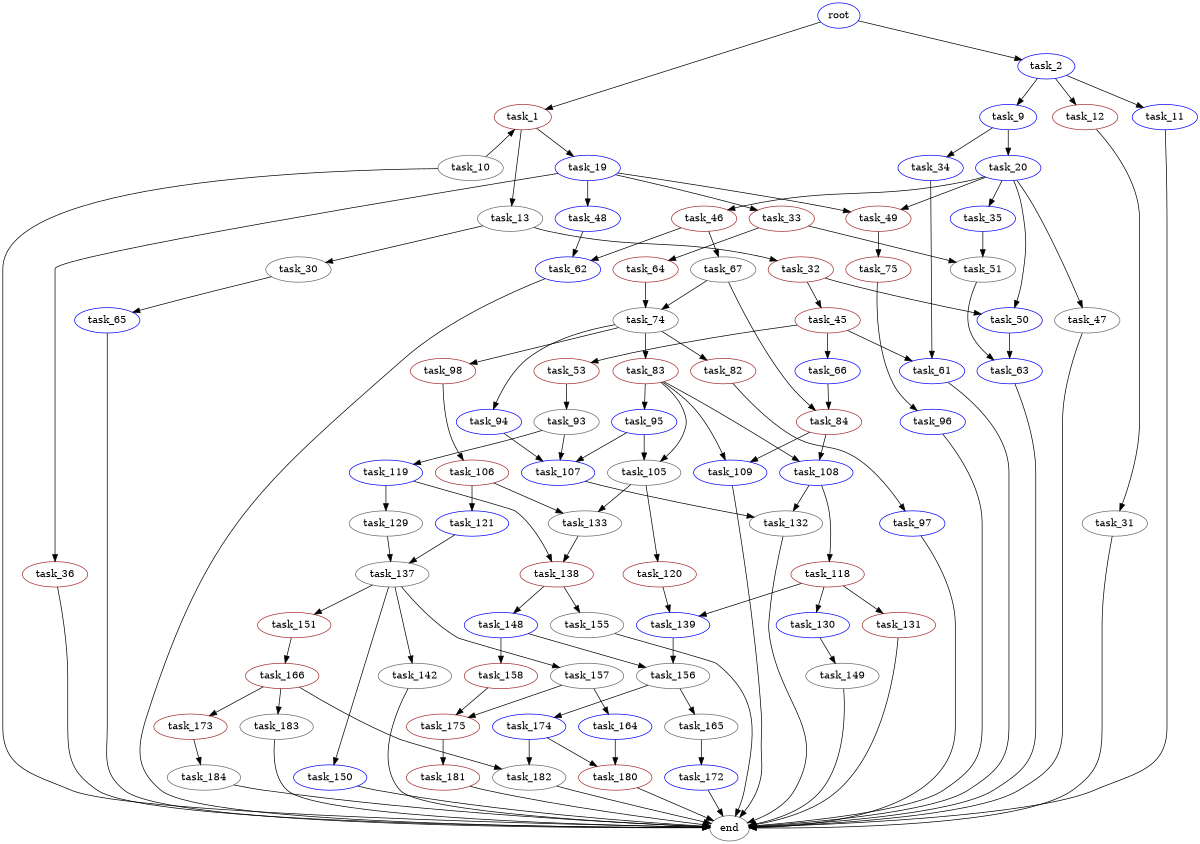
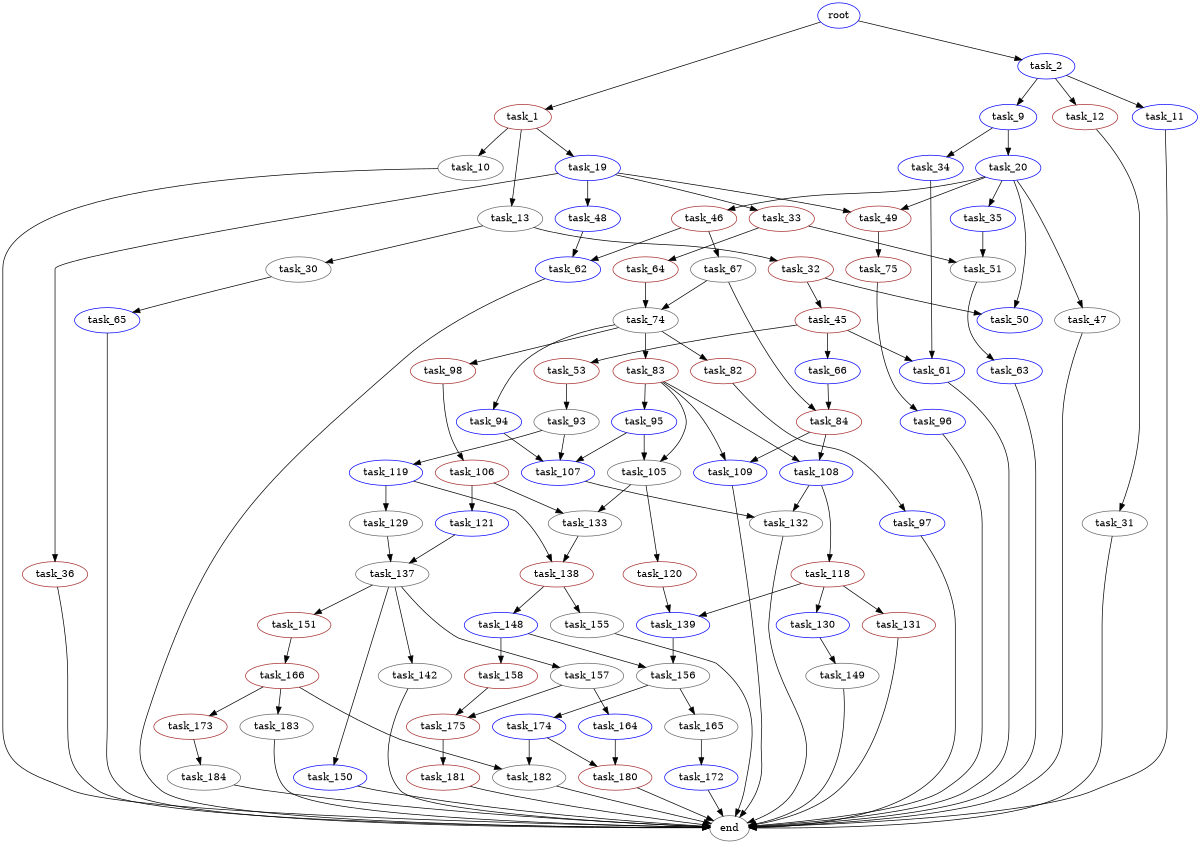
(498, 146) -> (496, 139)
(1010, 342) -> none
